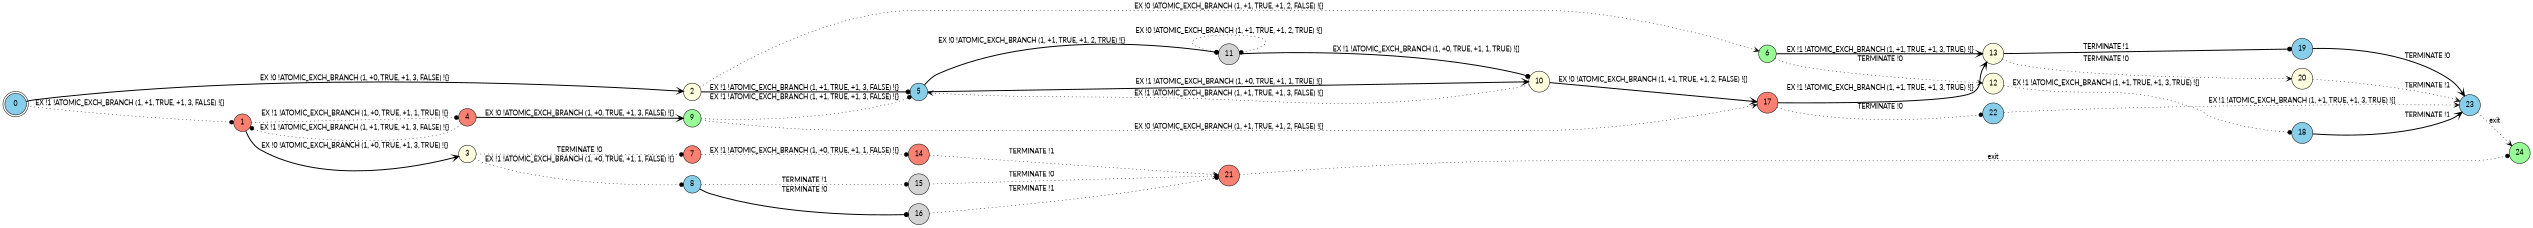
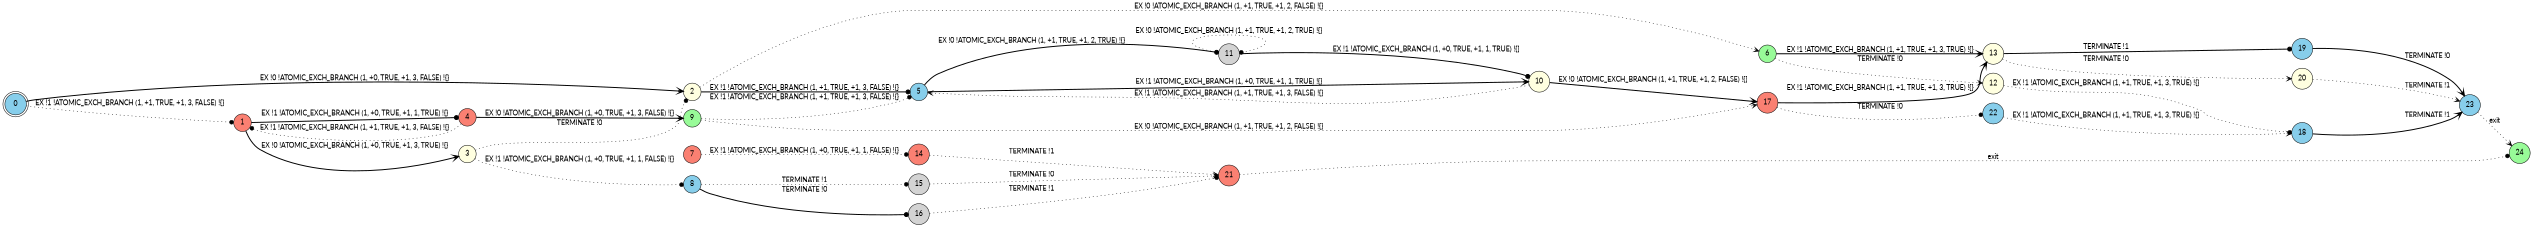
(2229, 106) -> (2144, 133)
(353, 120) -> (353, 120)
(578, 154) -> (589, 142)
